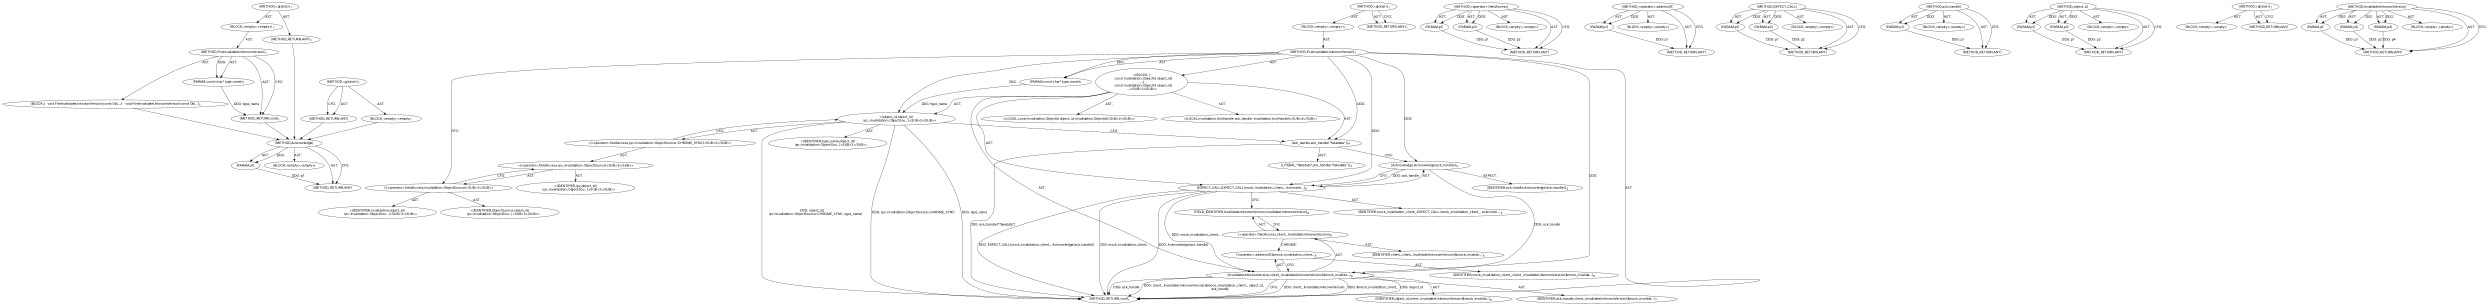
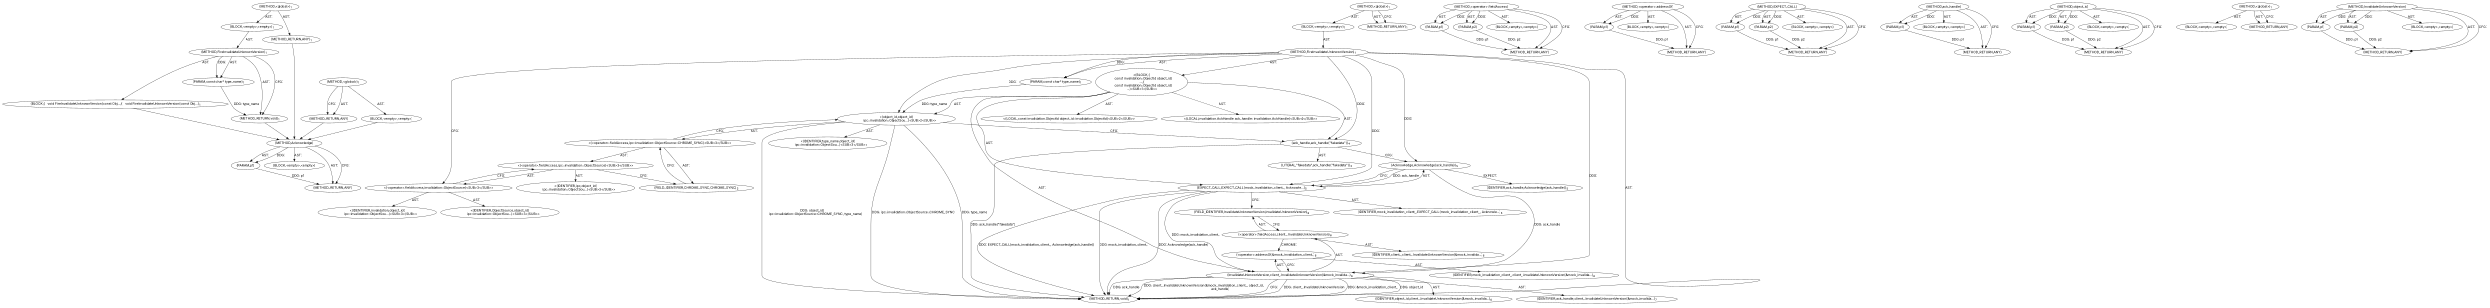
(2383, 27) -> none
none -> (696, 188)
